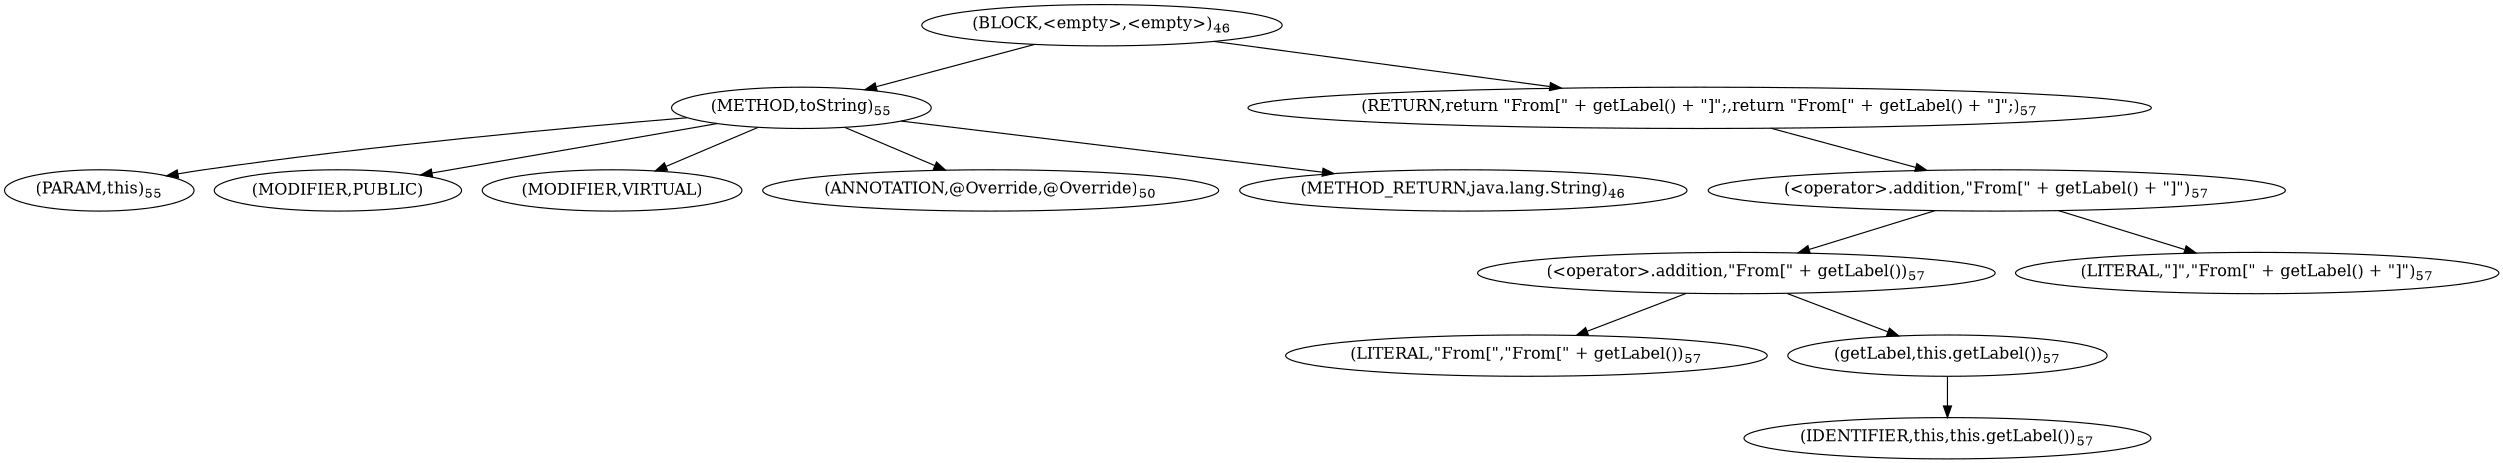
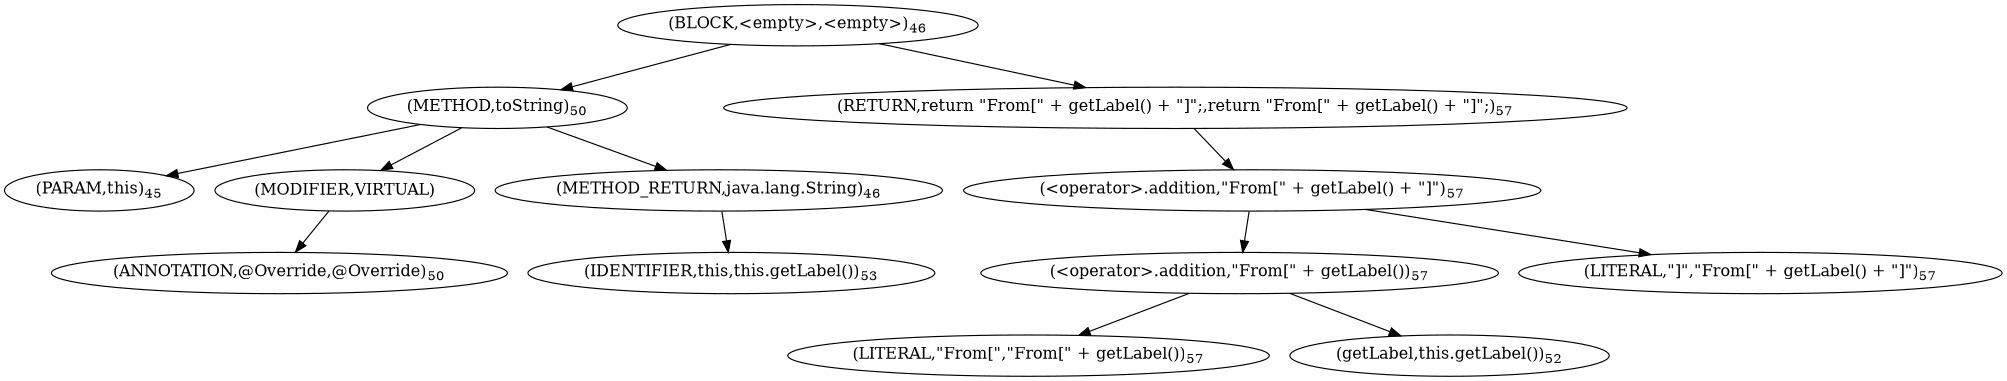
(883, 106) -> (579, 106)
(890, 146) -> (316, 227)
(154, 189) -> (154, 189)
(338, 190) -> none
(2052, 354) -> (1554, 354)
(1947, 391) -> (724, 226)
(2086, 437) -> (870, 271)
